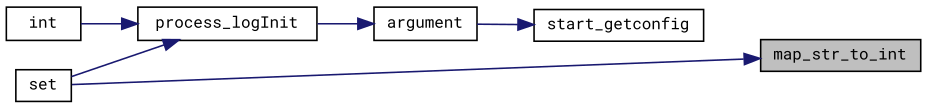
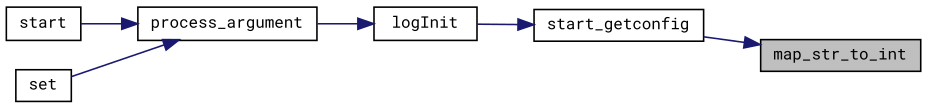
(44, 24) -> (44, 24)
(227, 24) -> (227, 24)
(425, 24) -> (425, 24)
(408, 72) -> (724, 40)
